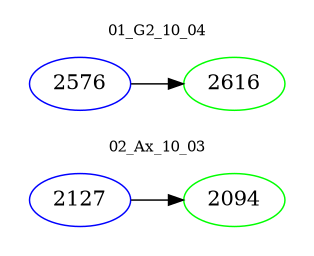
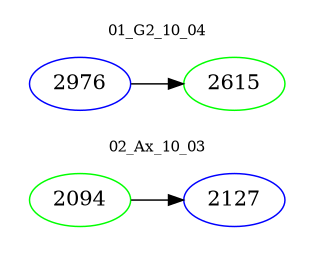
(80, 84) -> (80, 84)
(234, 84) -> (234, 84)
(150, 200) -> (150, 200)
